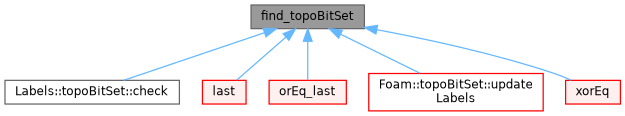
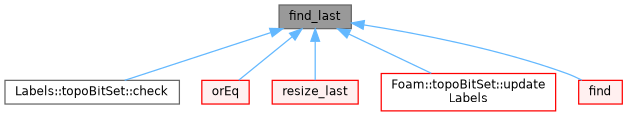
(308, 17) -> (315, 17)
(224, 92) -> (225, 92)
(308, 92) -> (315, 92)
(593, 92) -> (600, 92)
